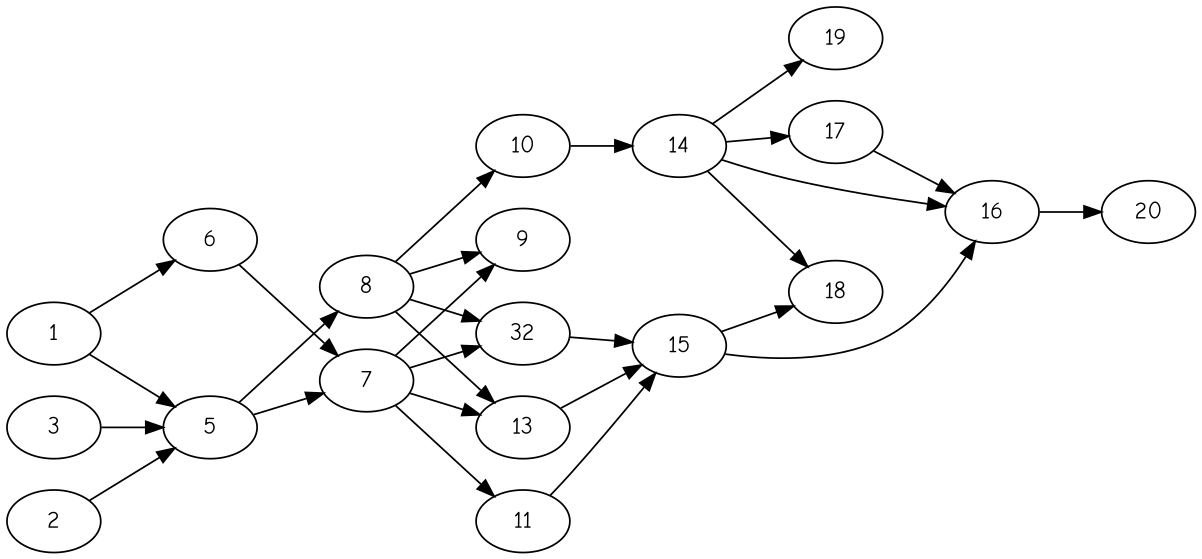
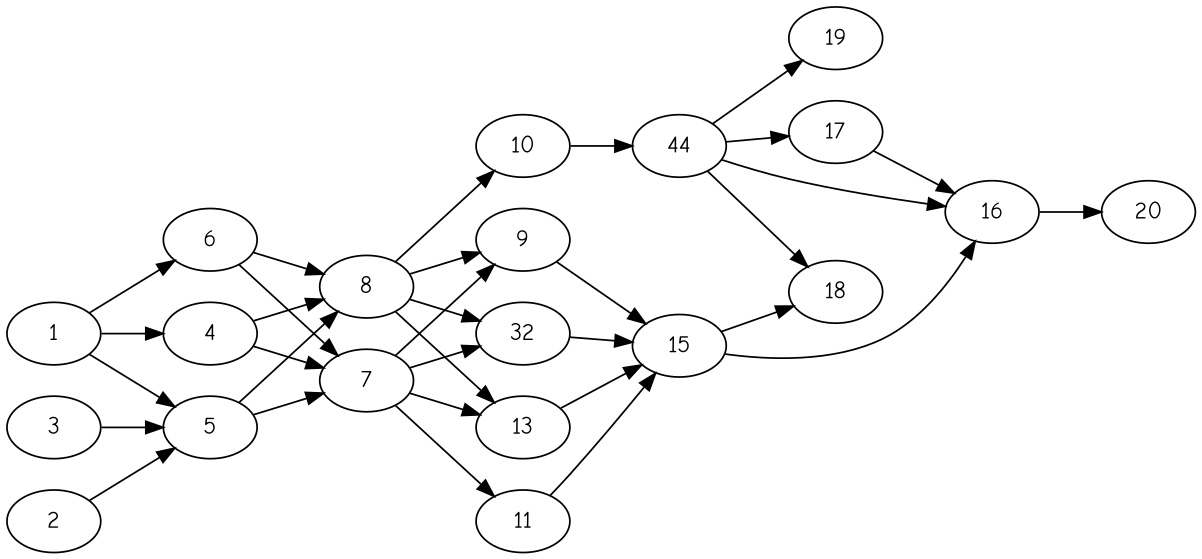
(679, 146) -> (679, 146)
none -> (280, 261)
none -> (594, 288)
none -> (210, 334)
